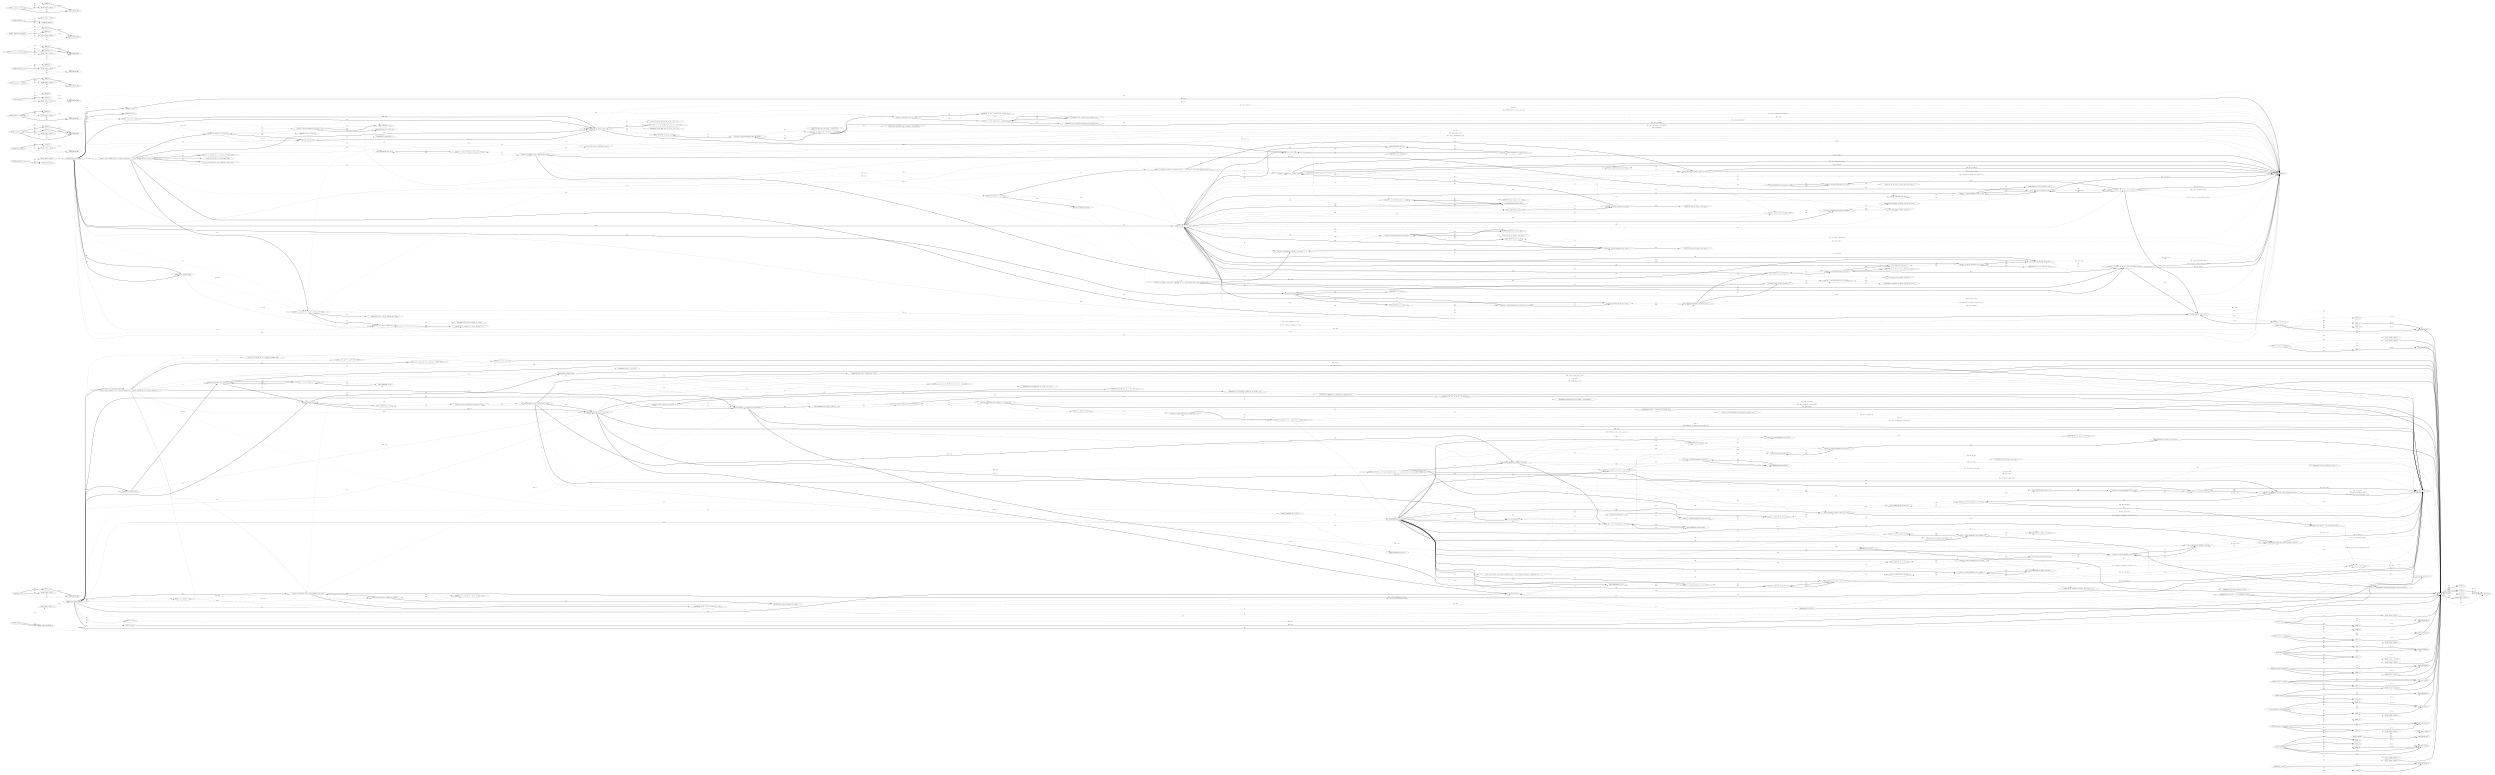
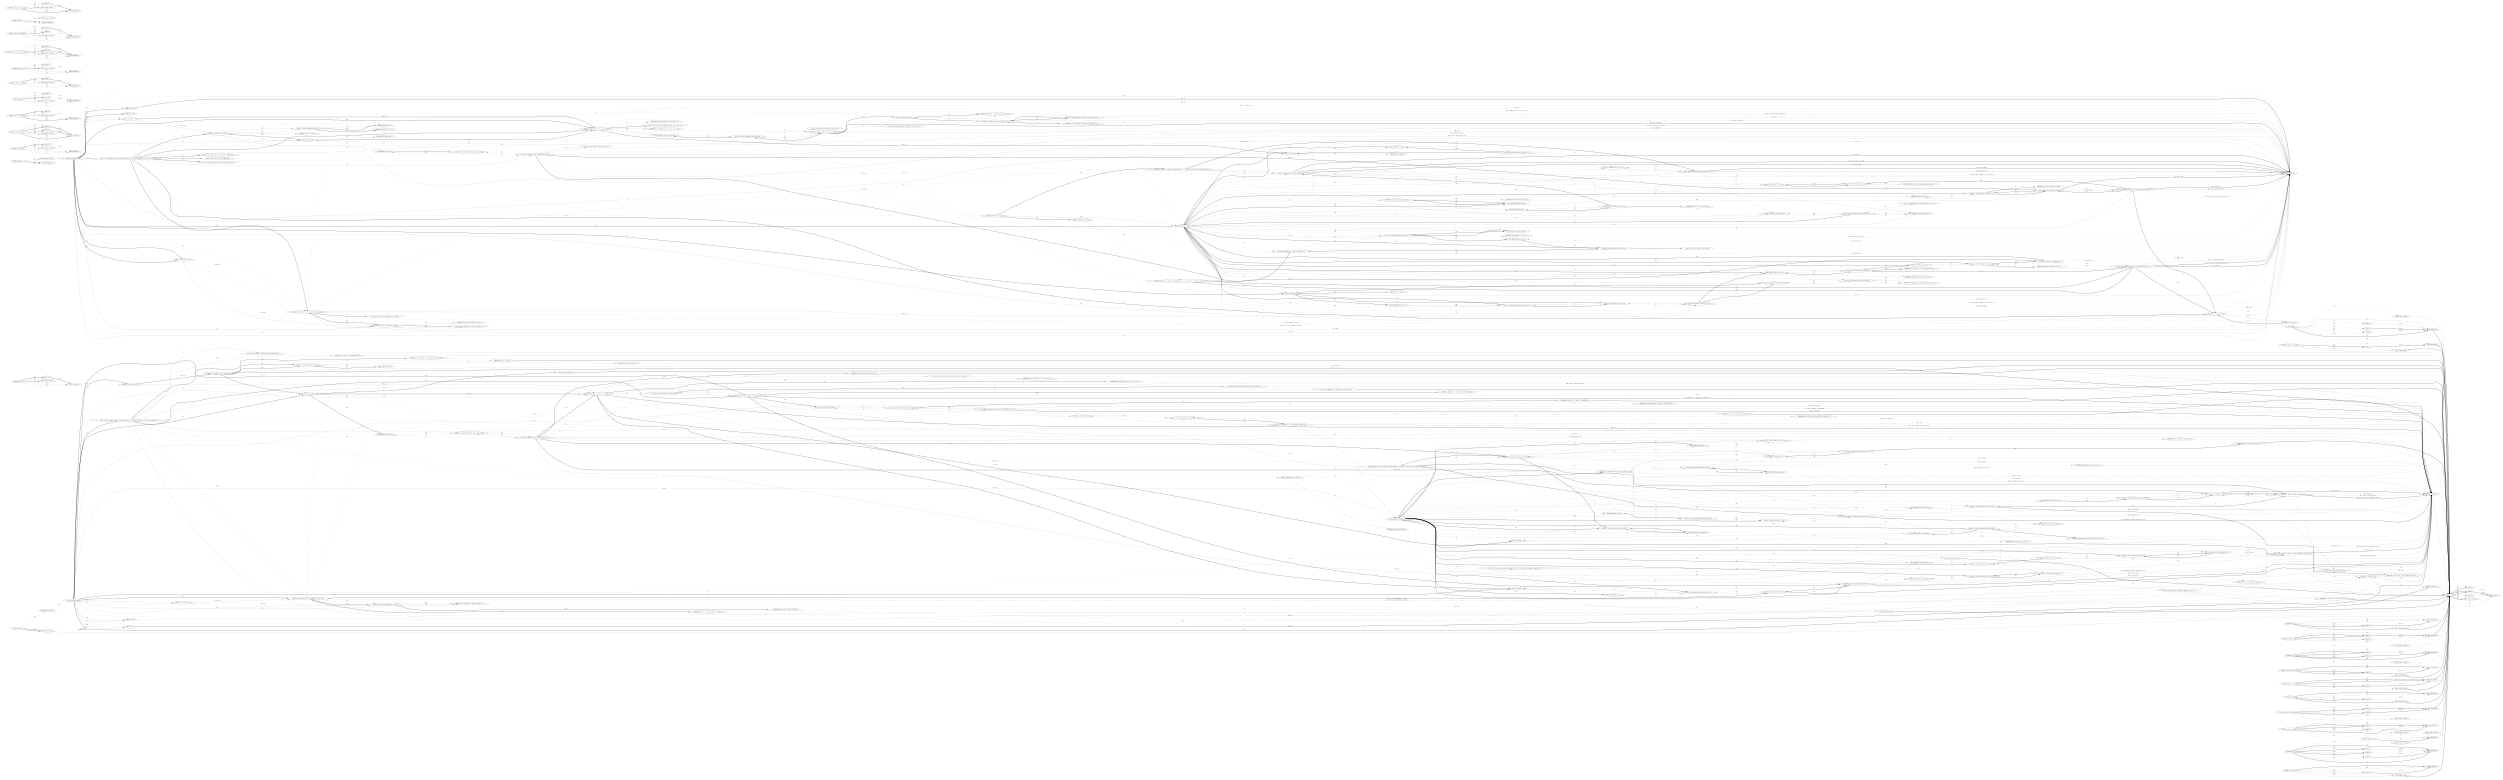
none -> (1457, 392)
